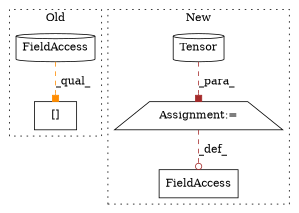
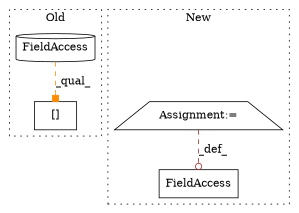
(199, 48) -> none
